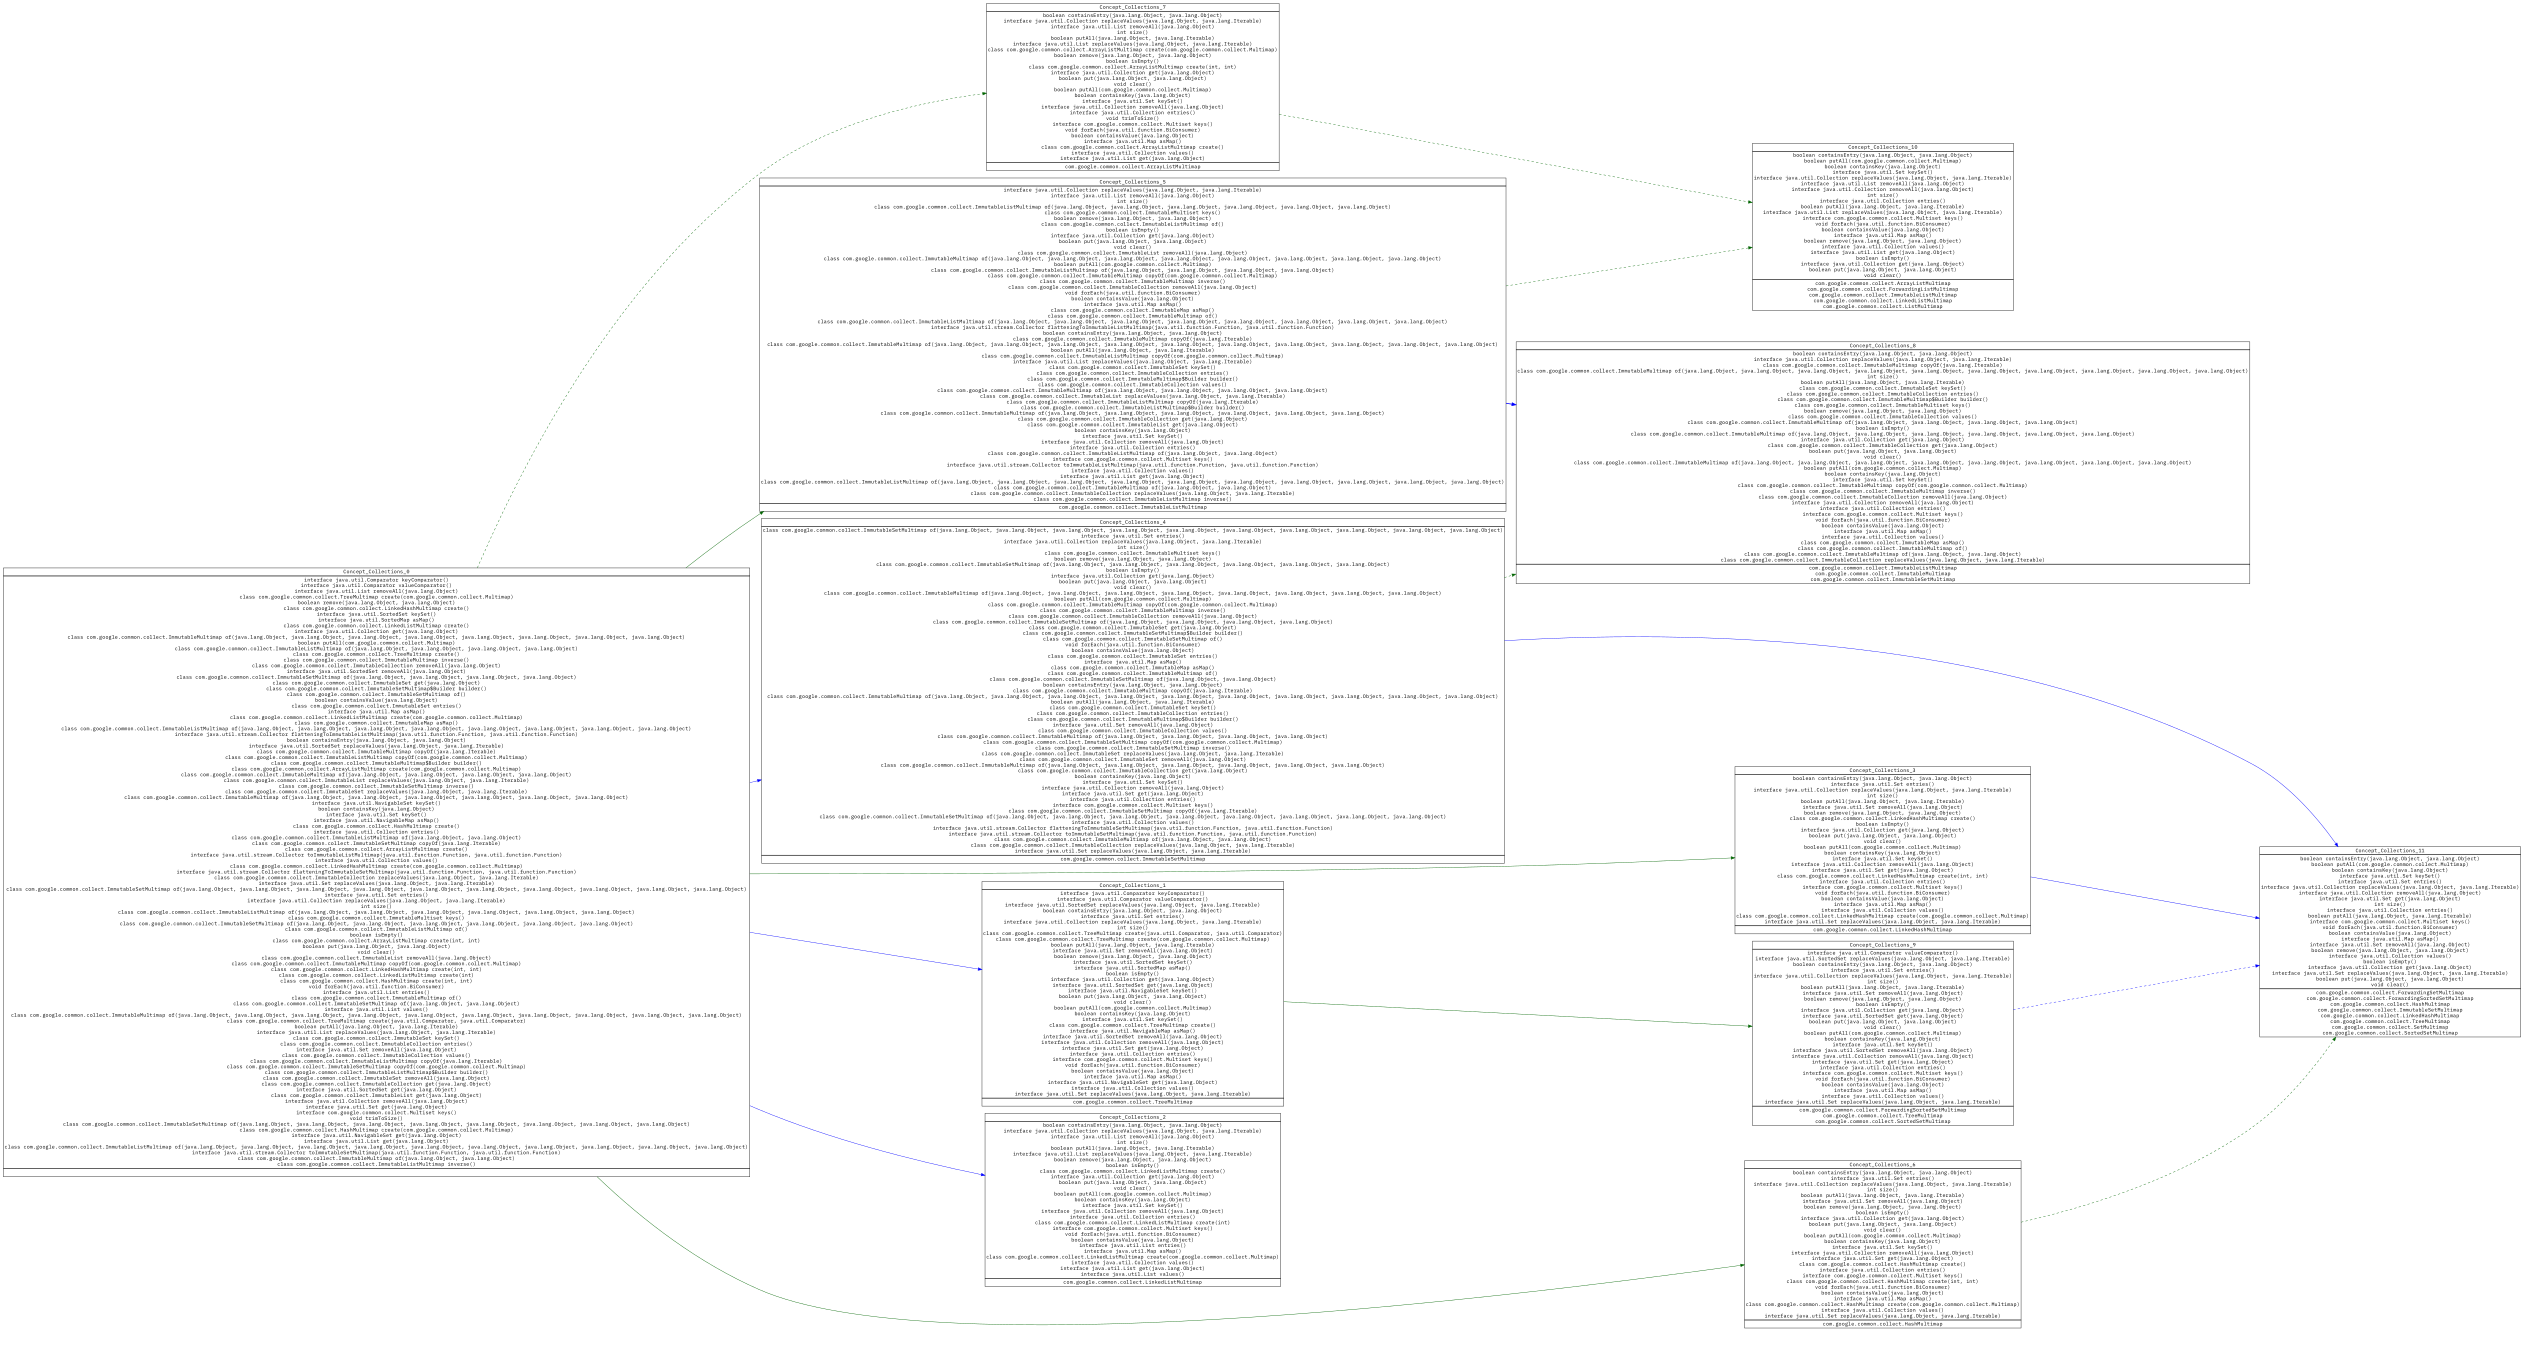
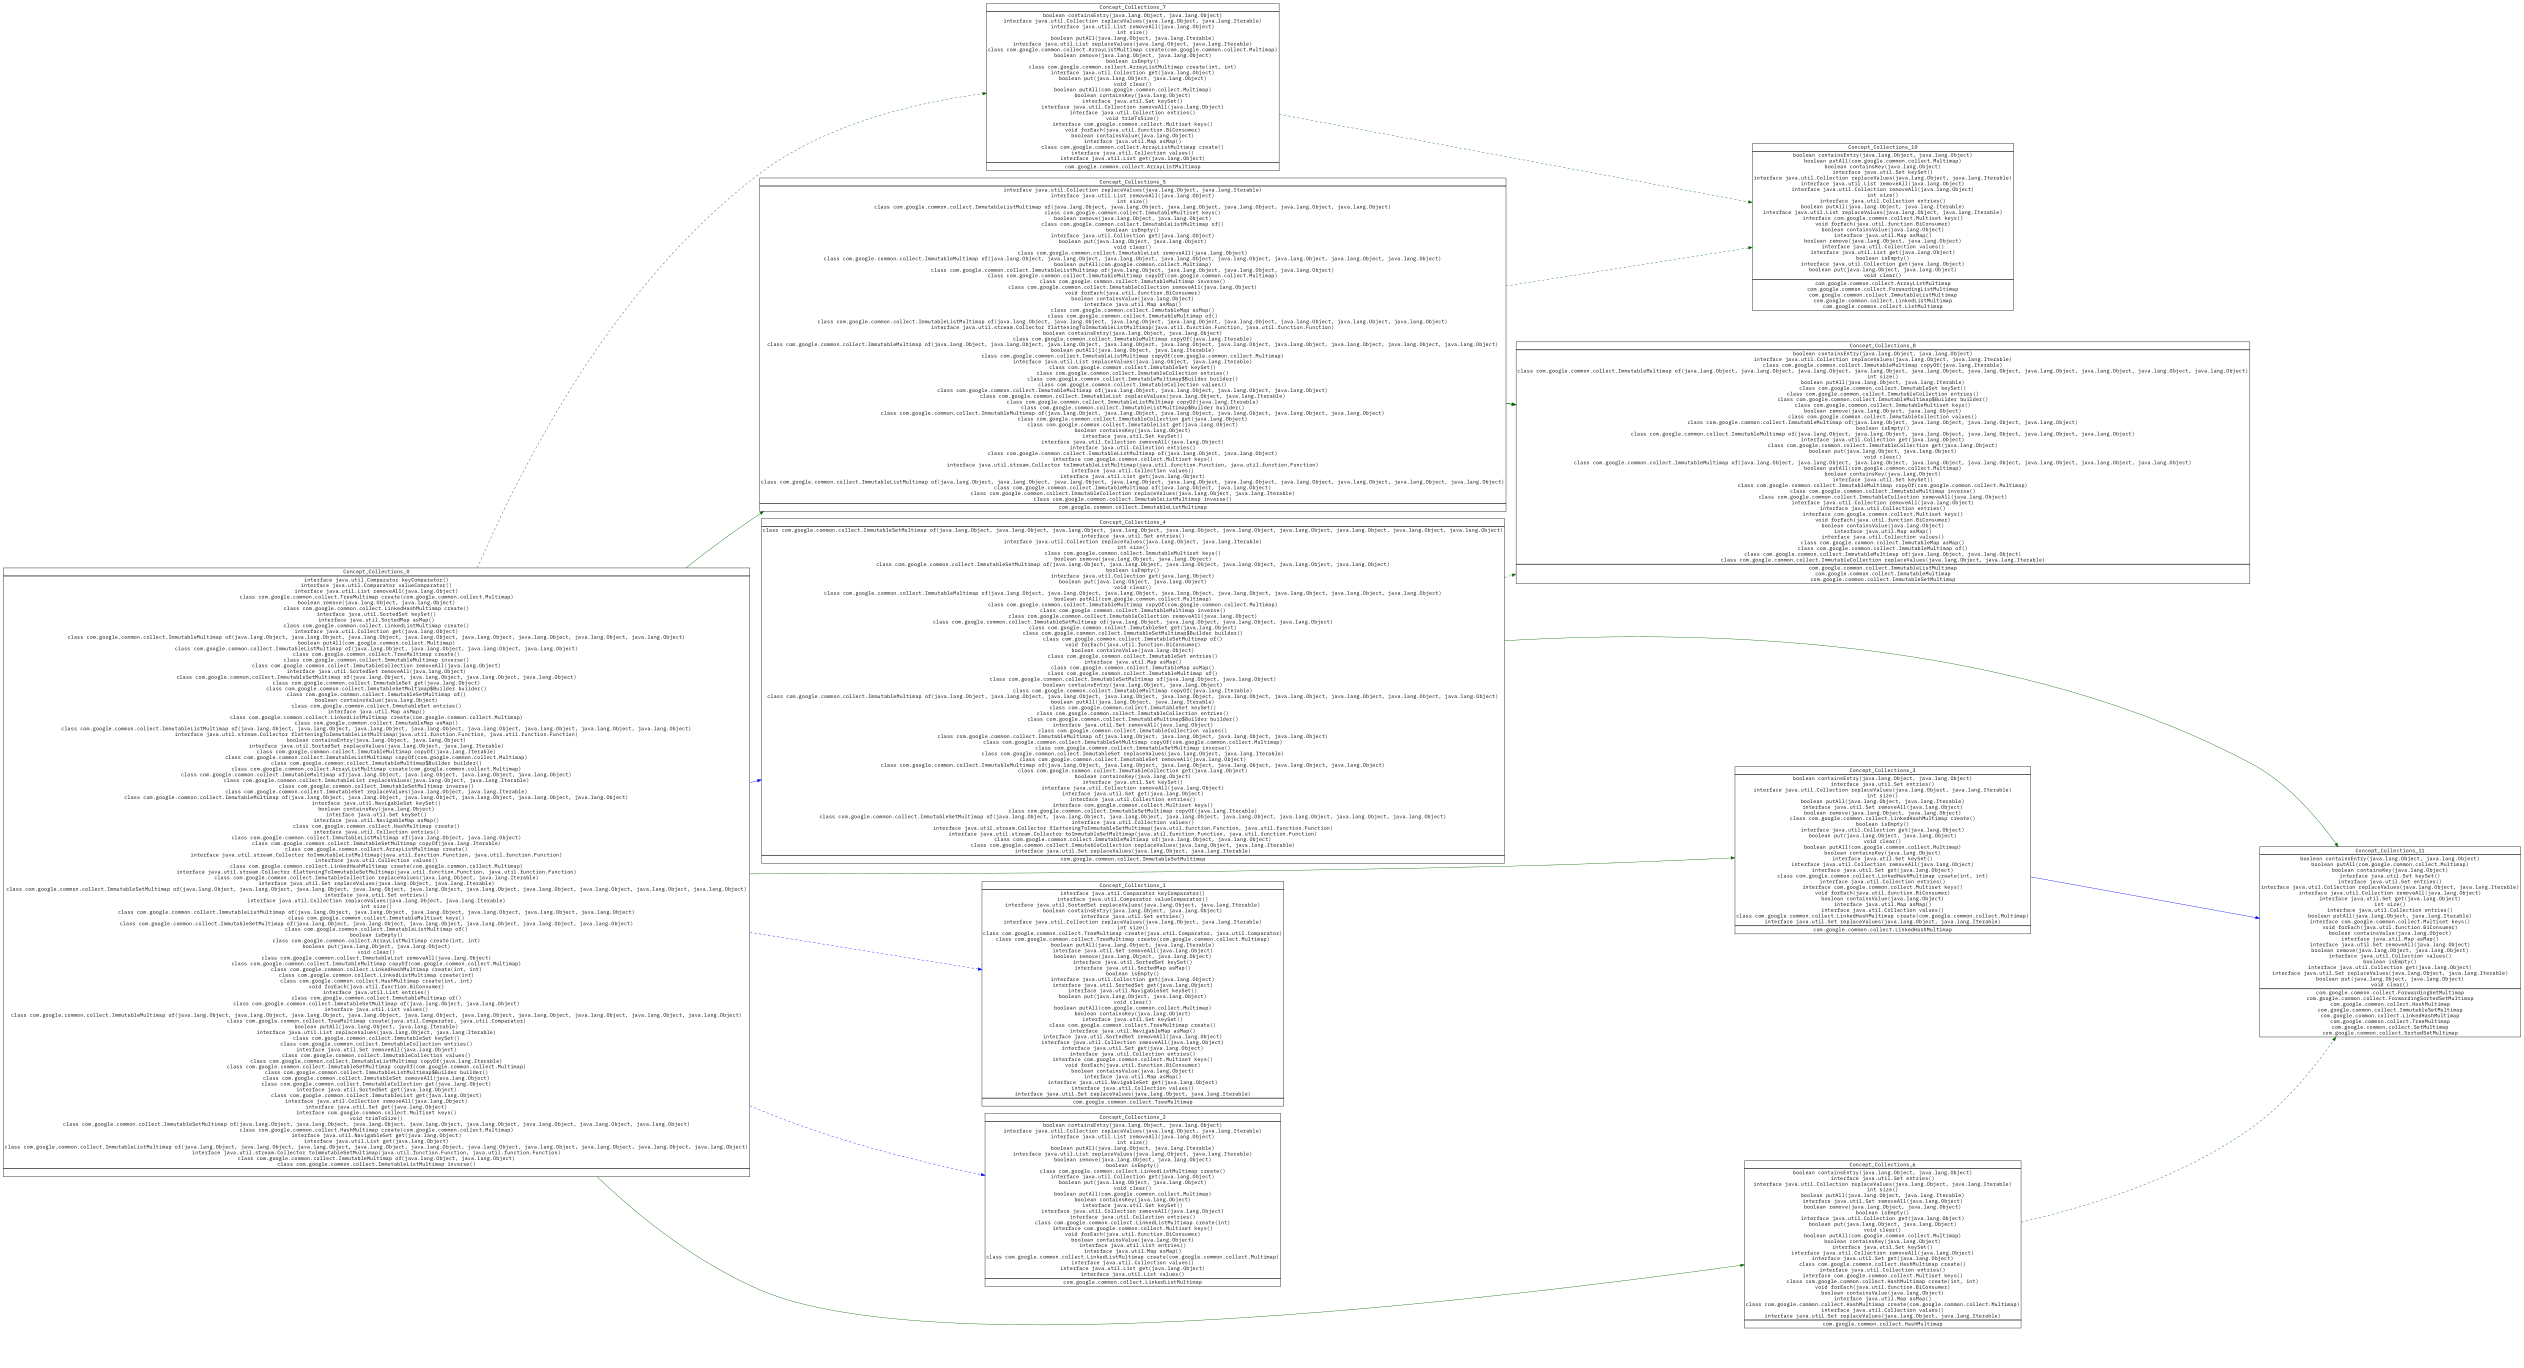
(1509, 404) -> (1509, 404)
(1944, 663) -> (1944, 663)
(864, 951) -> (864, 951)
(1883, 1033) -> none
(864, 1146) -> (864, 1146)
